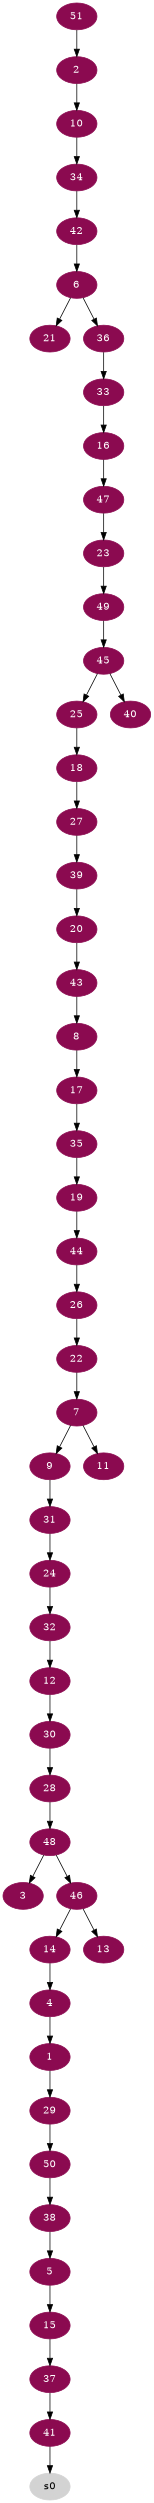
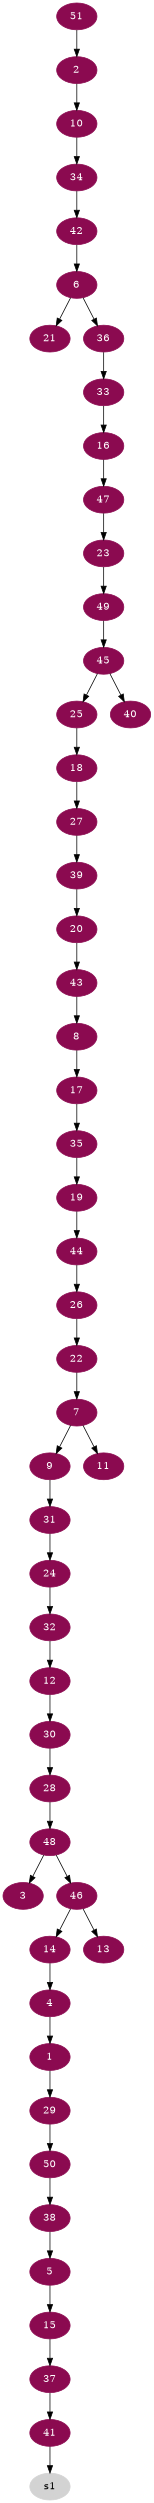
(50, 2487) -> (50, 2487)
